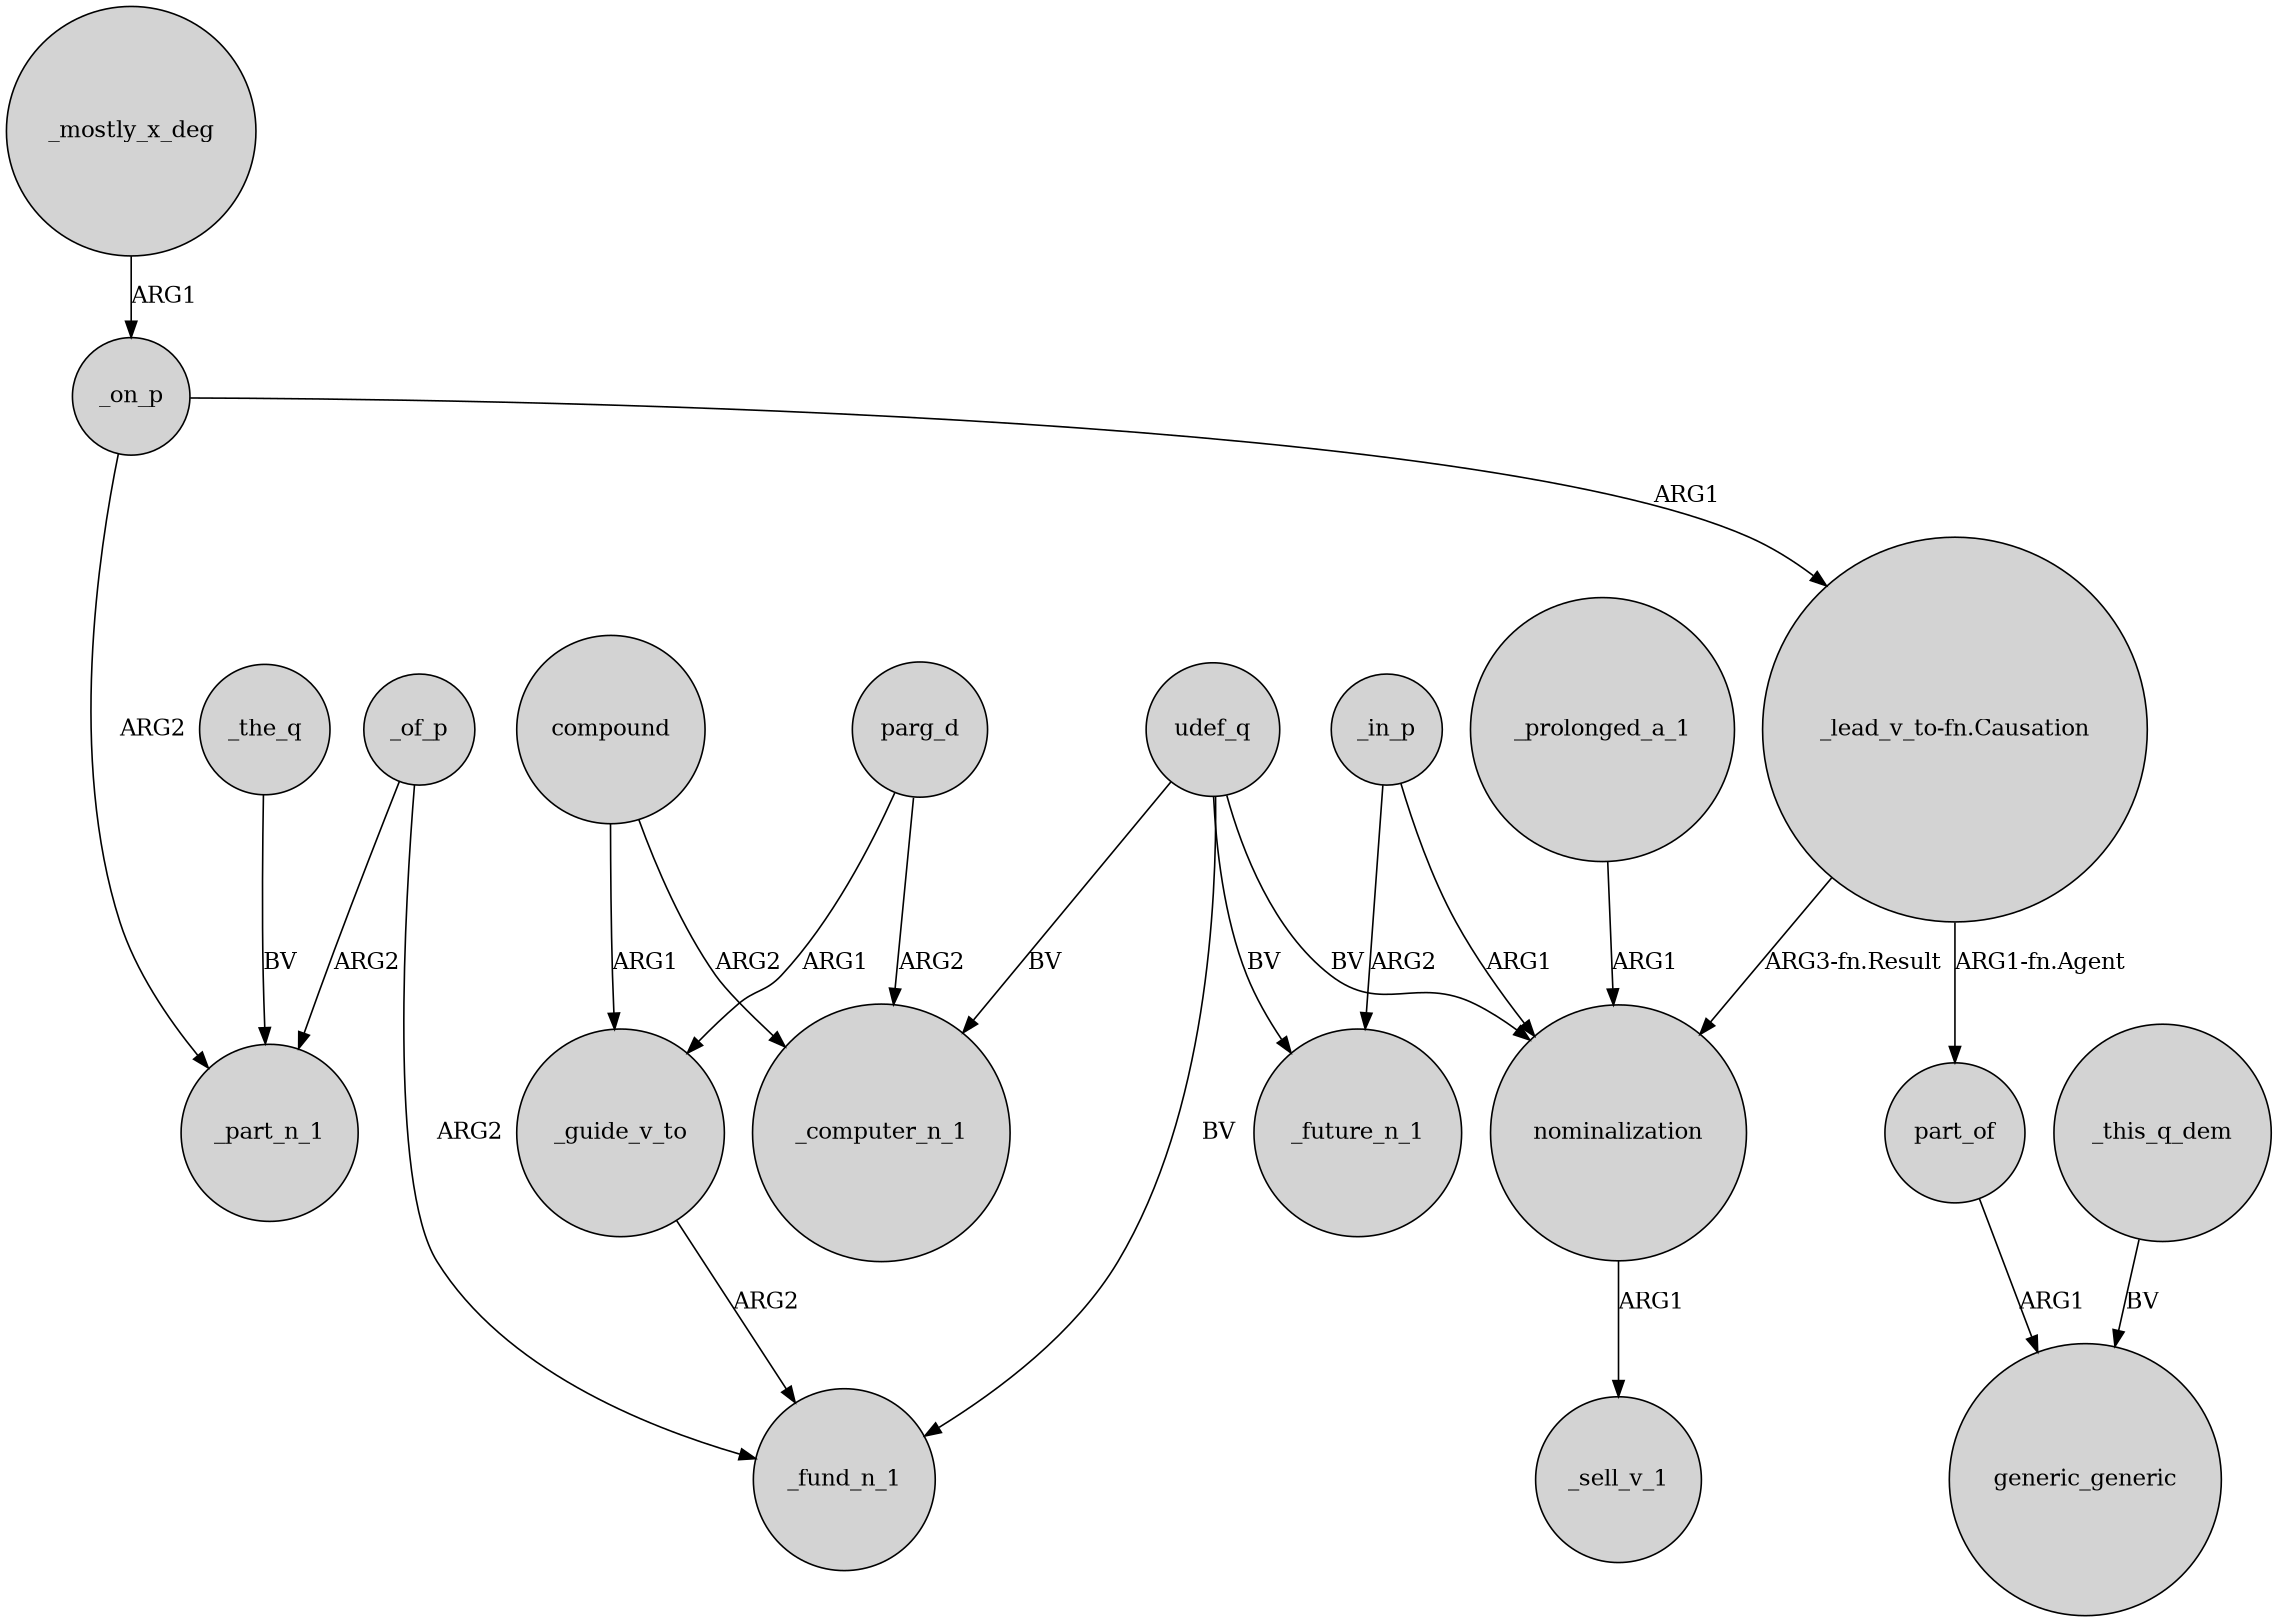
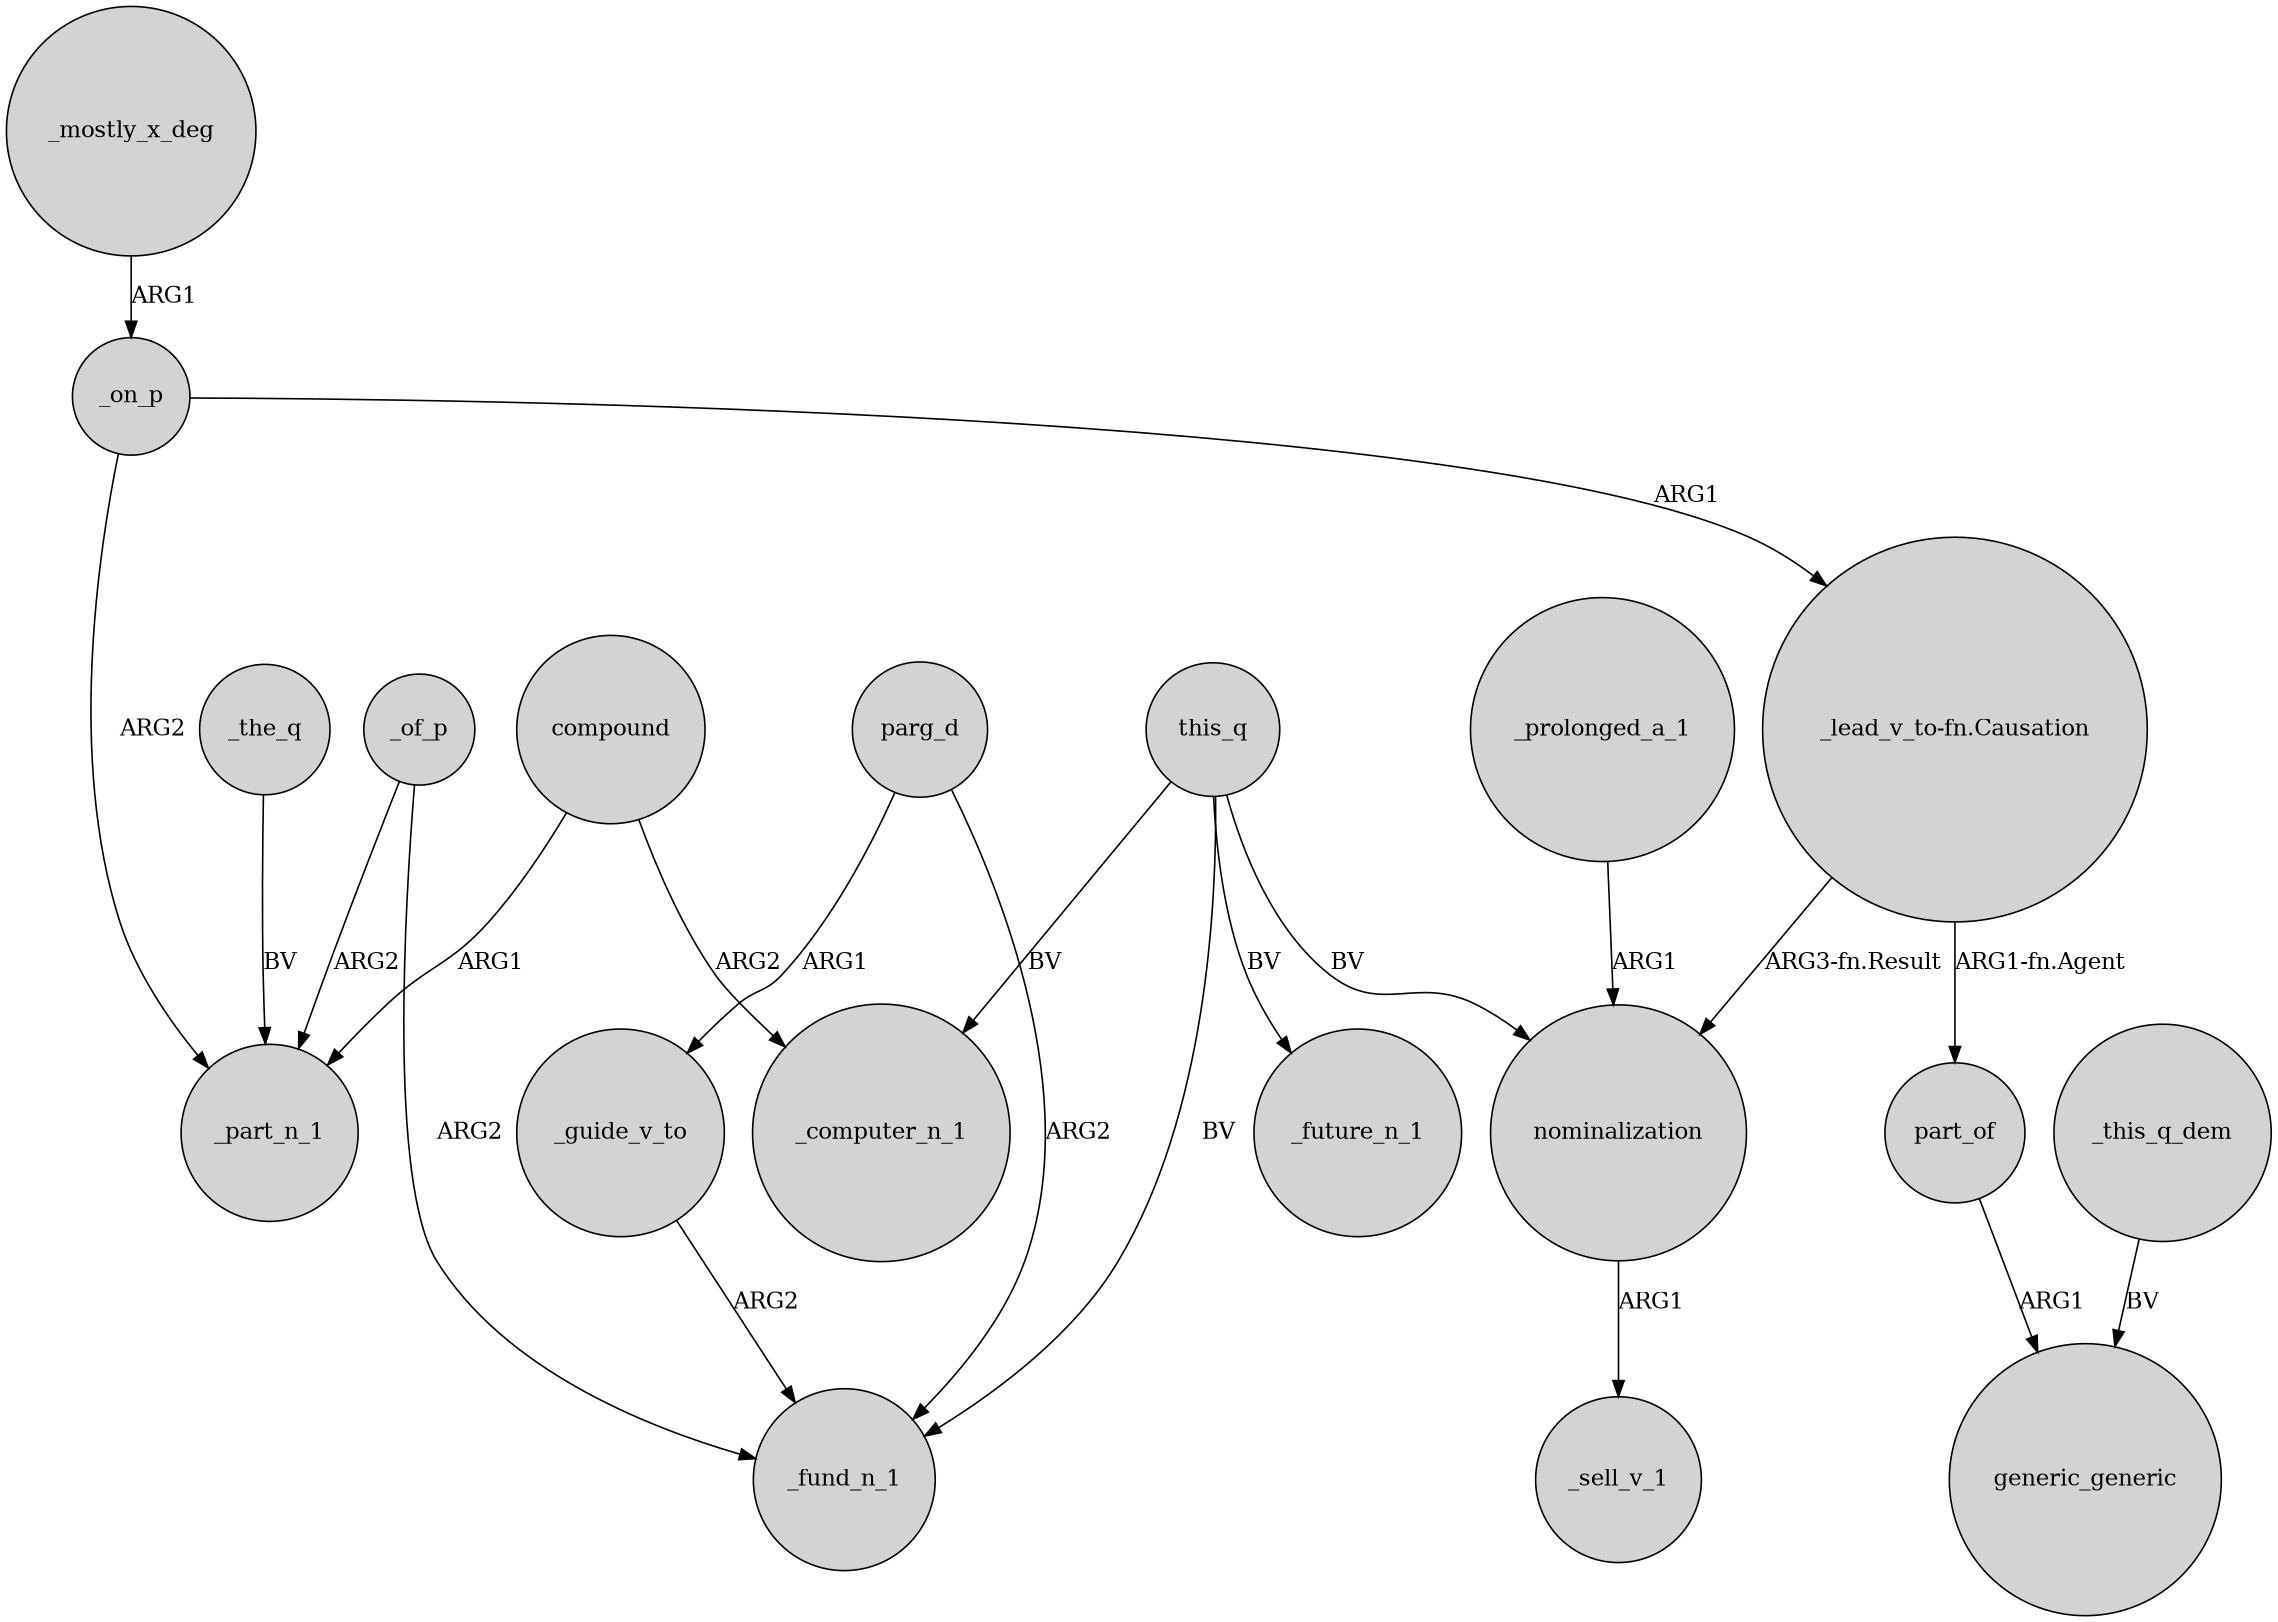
(1213, 730) -> (1213, 730)
(1387, 730) -> none
(904, 893) -> (1044, 1108)
(611, 919) -> (465, 945)
